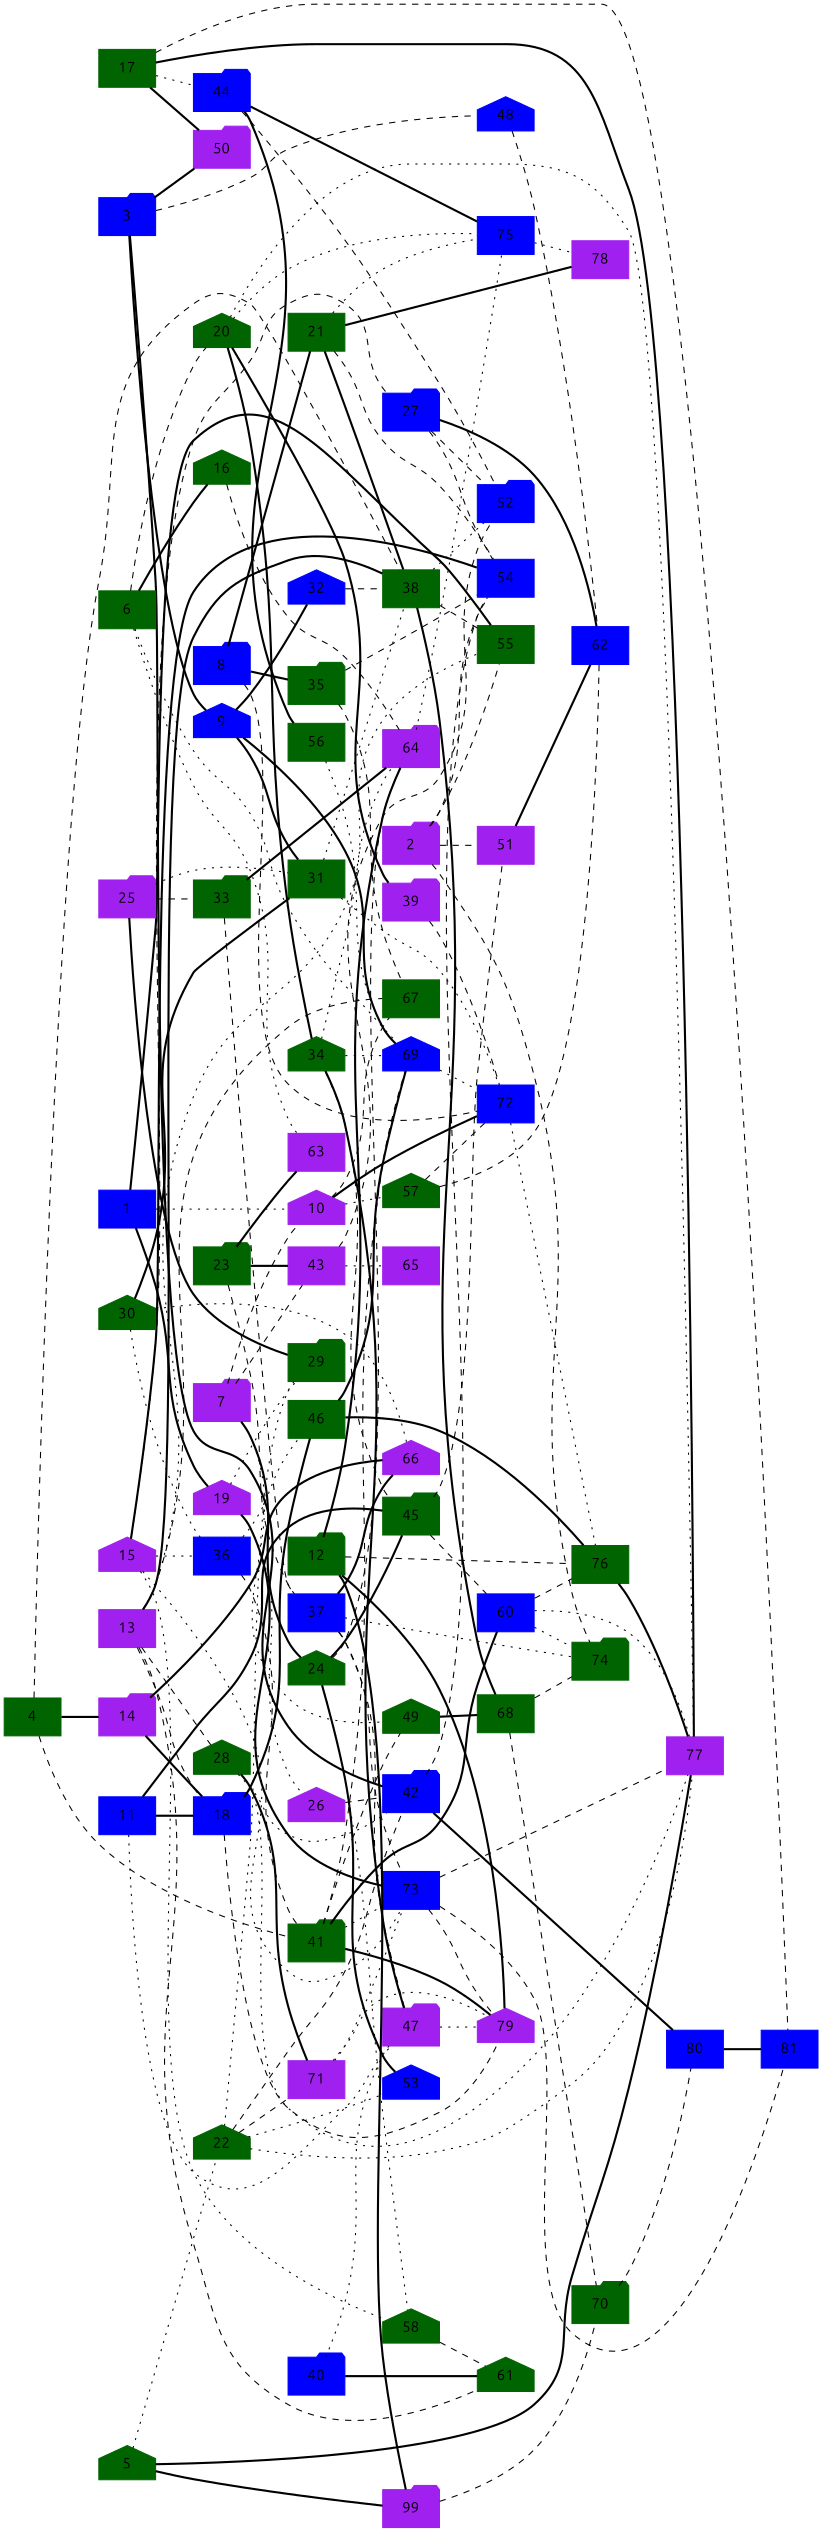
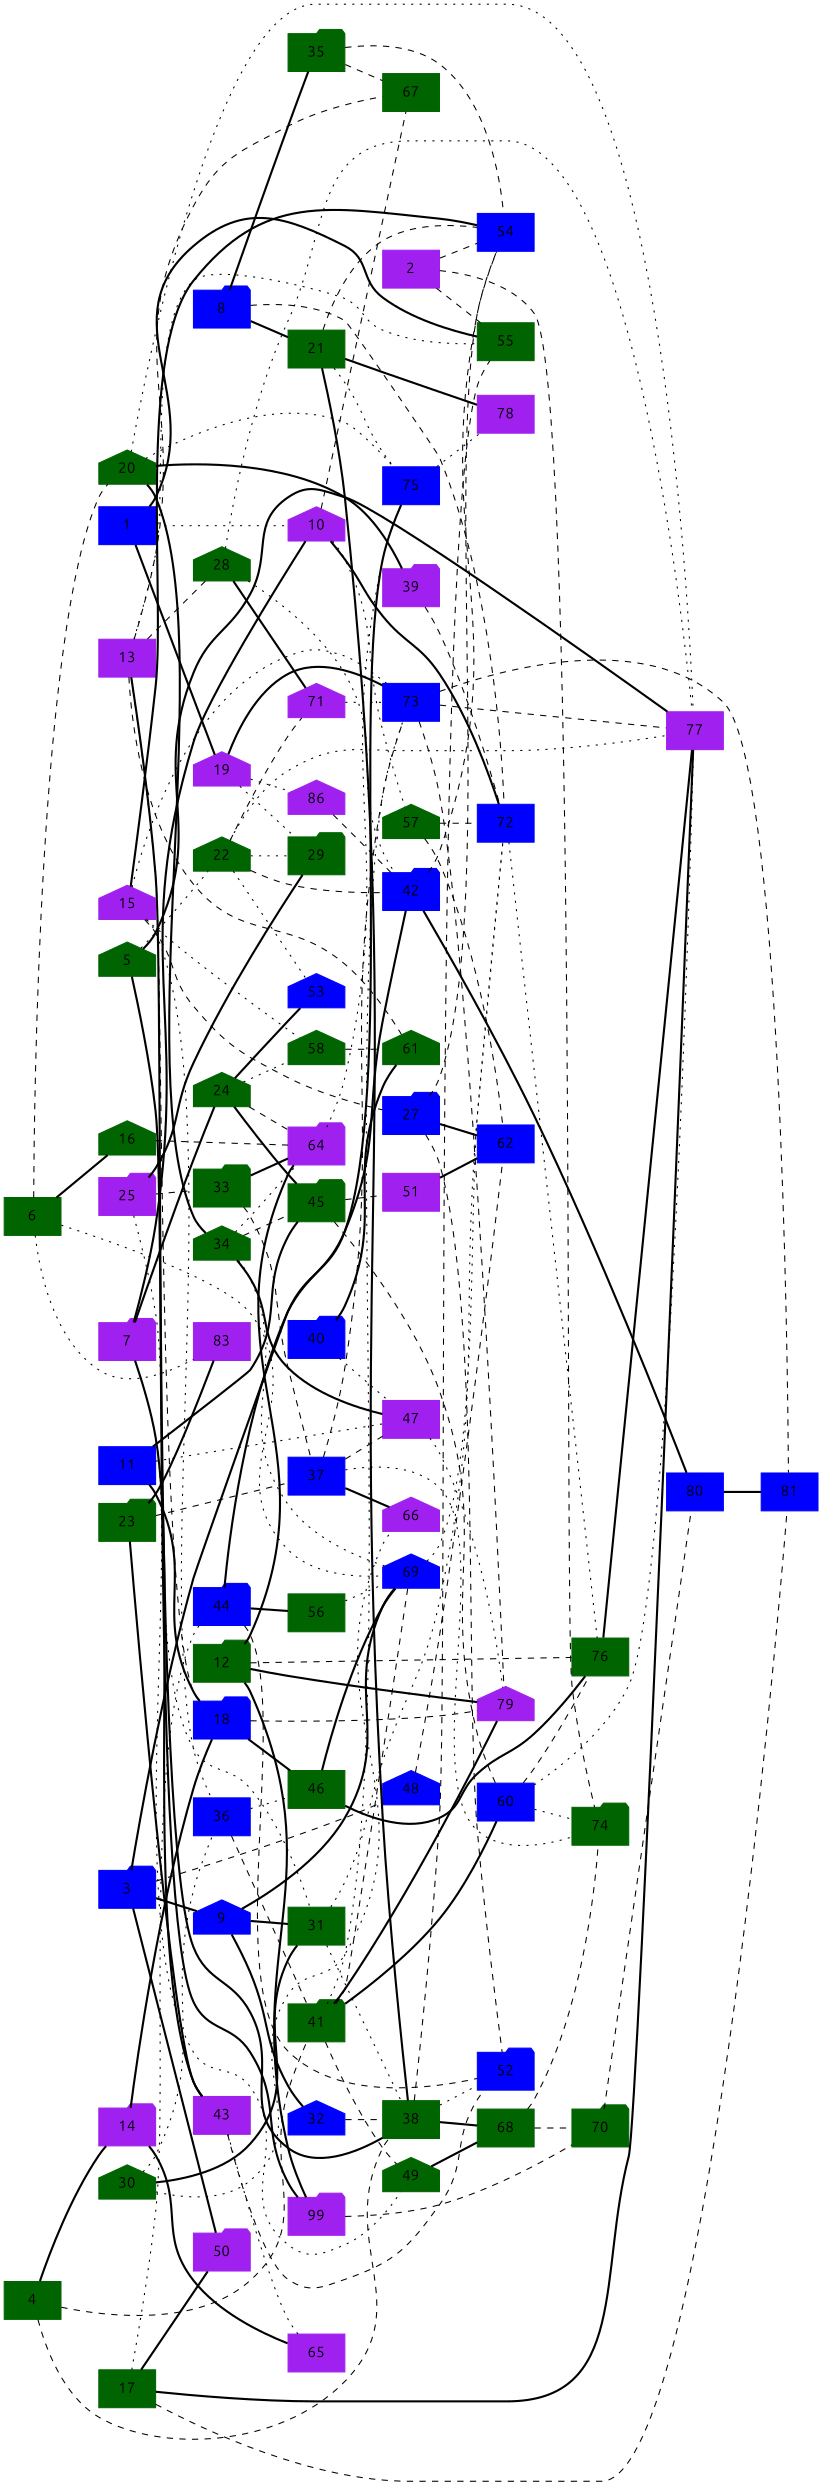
(411, 845) -> (411, 269)
(459, 845) -> none
(316, 1152) -> (222, 1342)
(261, 1289) -> (166, 876)
(269, 1334) -> (164, 1729)
(240, 1600) -> (185, 2268)
(316, 1806) -> (316, 799)
(392, 1995) -> none
(411, 2027) -> (411, 1419)
(316, 2080) -> (316, 702)
